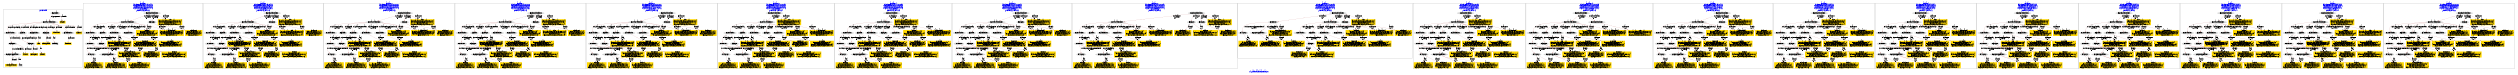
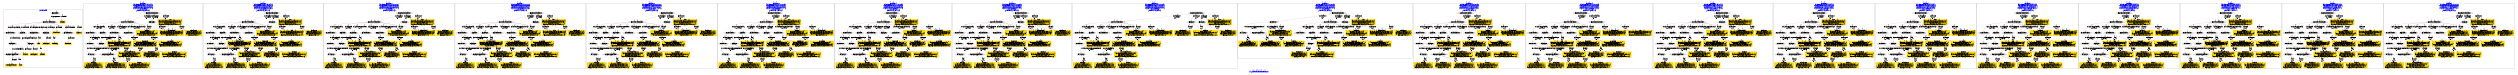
(46, 44) -> (46, 44)
(55, 44) -> (55, 44)
(21, 65) -> (21, 65)
